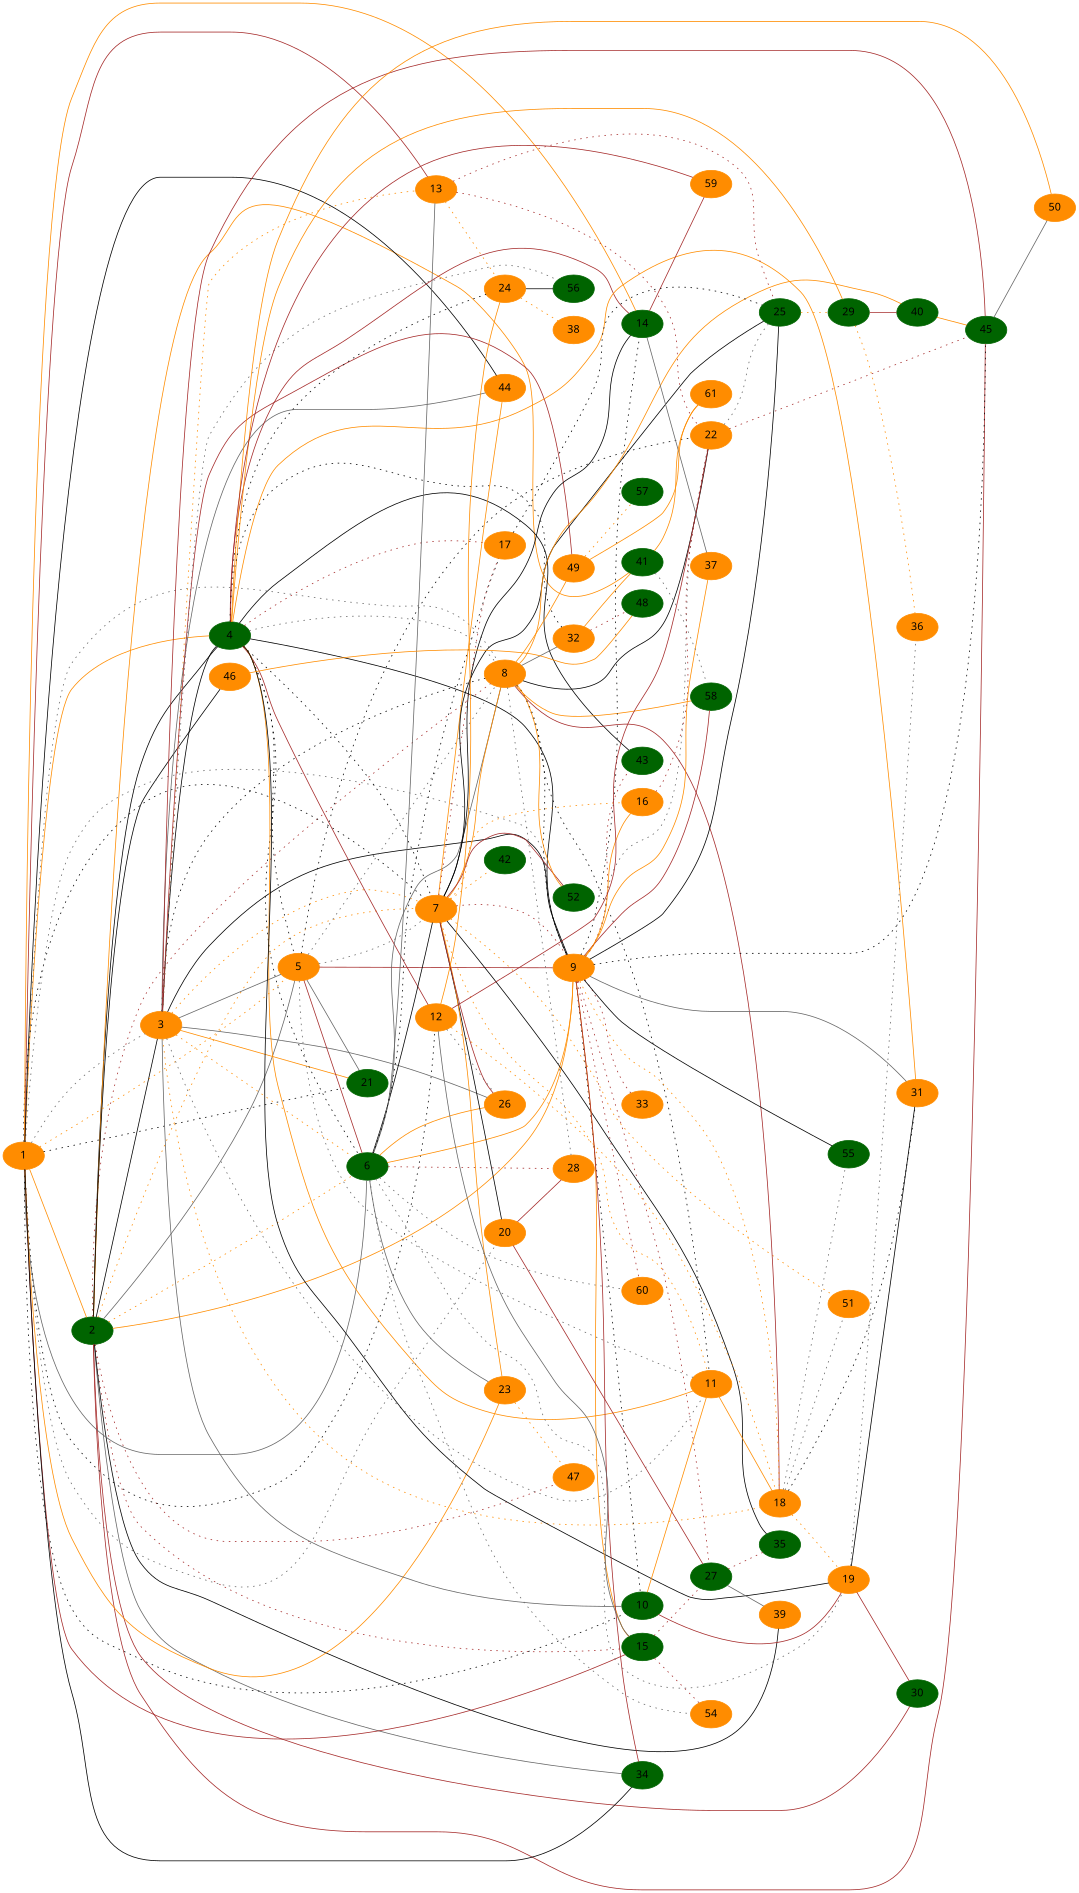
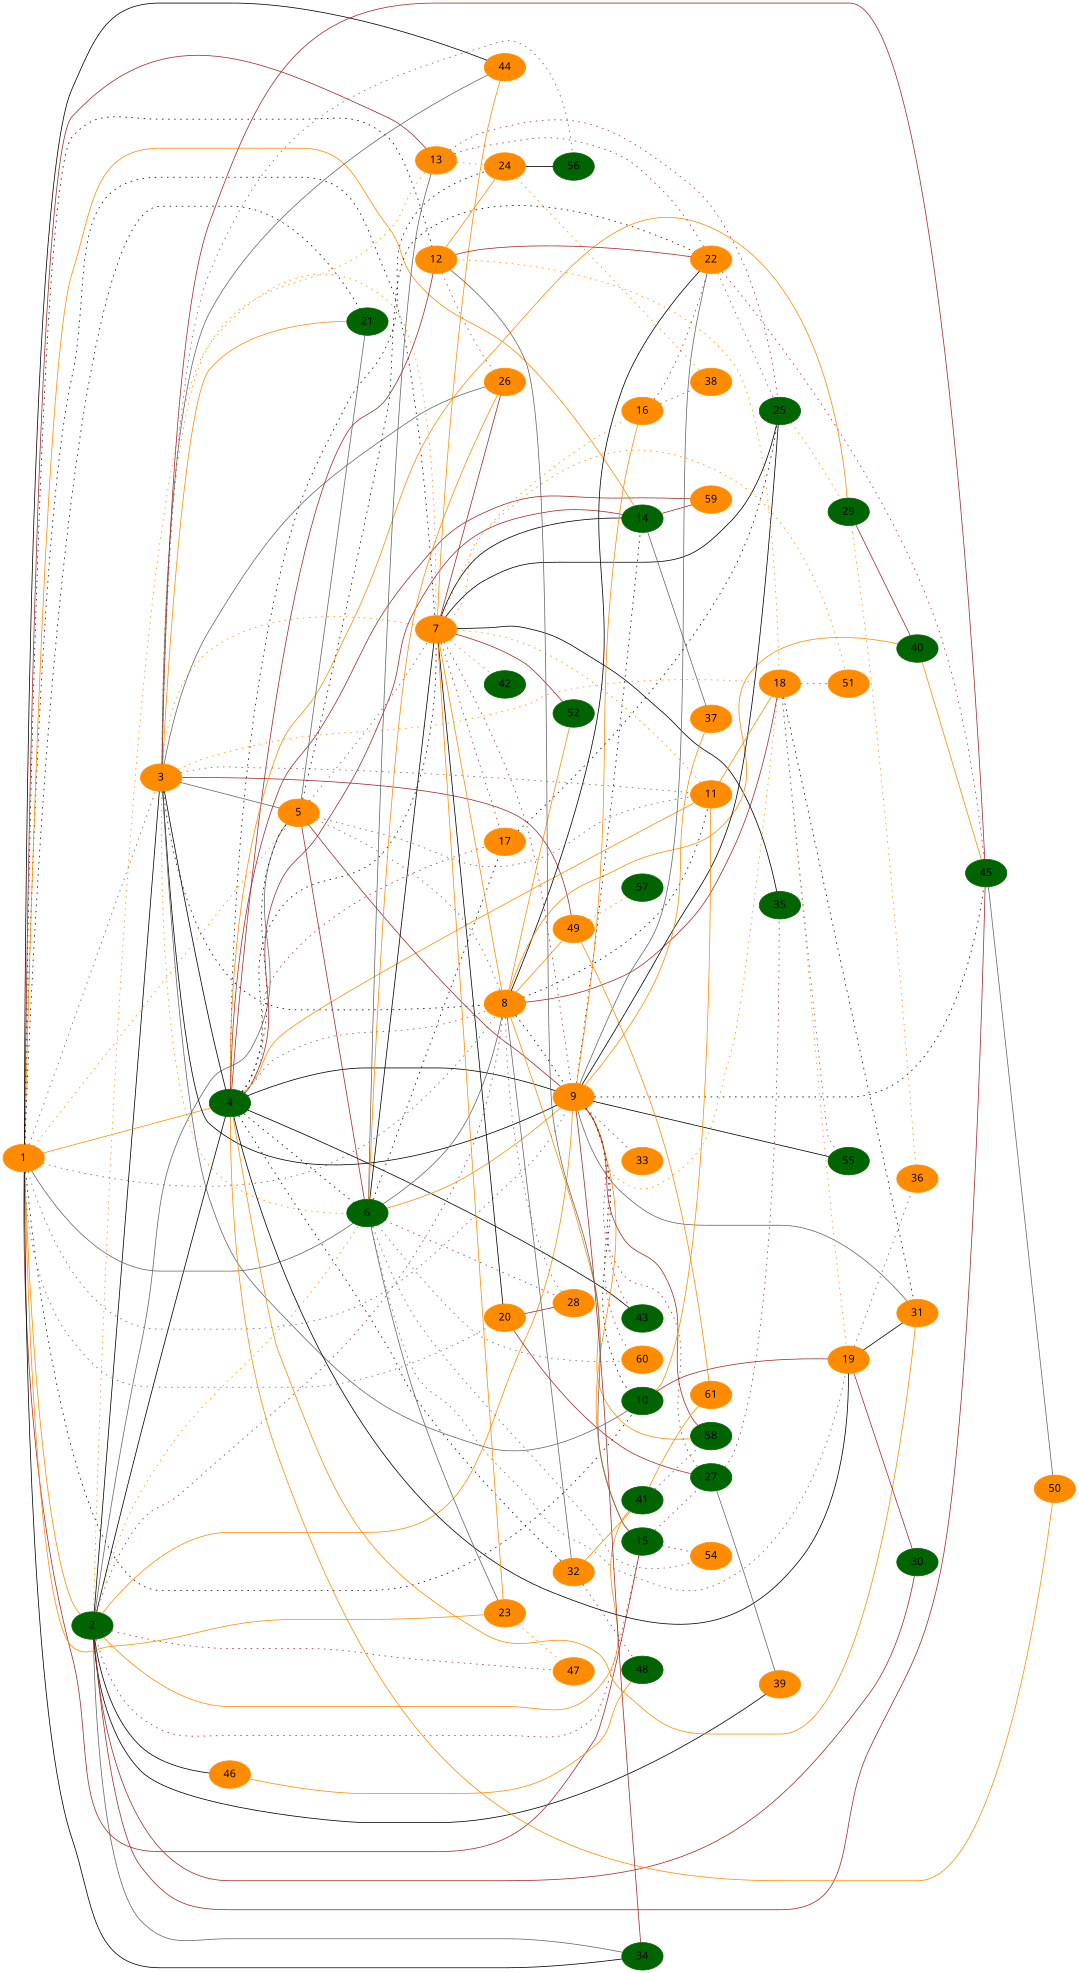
none -> (677, 396)
(679, 758) -> (682, 688)
